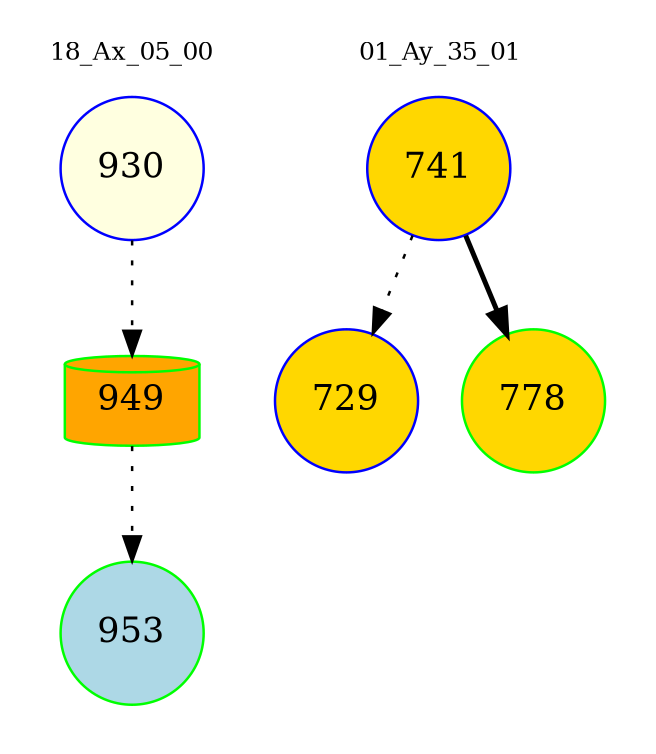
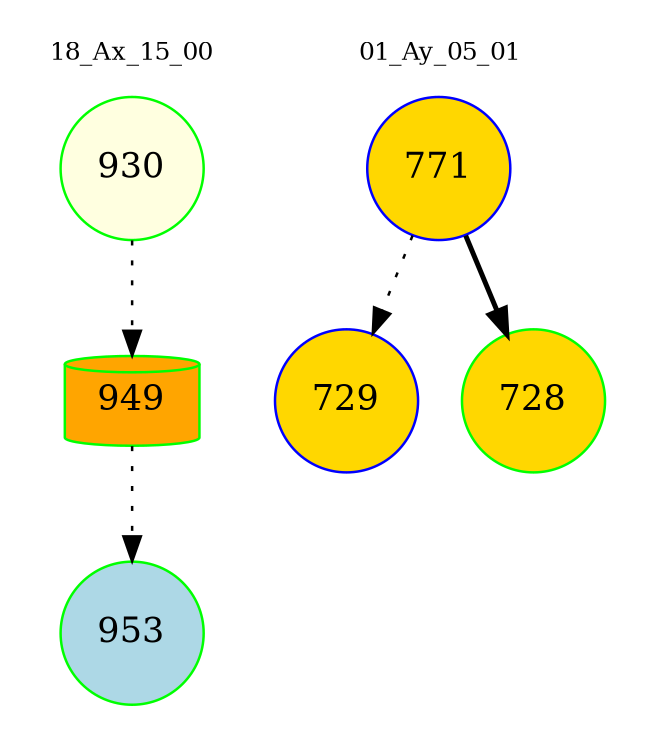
(132, 54) -> (132, 54)
(440, 54) -> (440, 54)
(132, 169) -> (132, 169)
(439, 169) -> (439, 169)
(534, 401) -> (534, 401)
